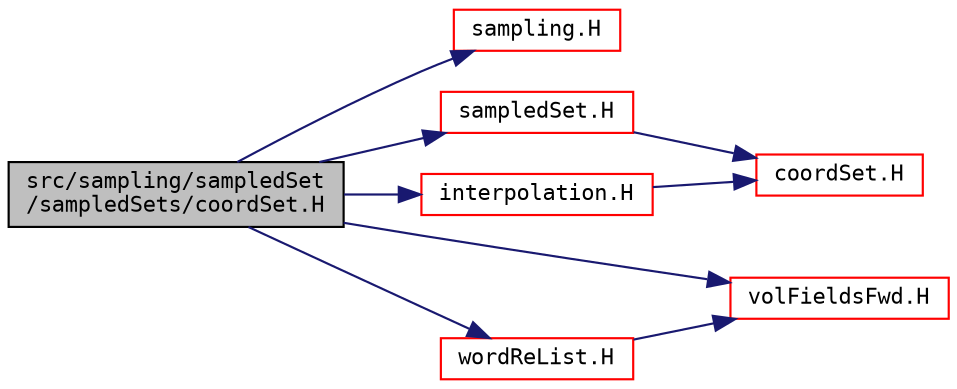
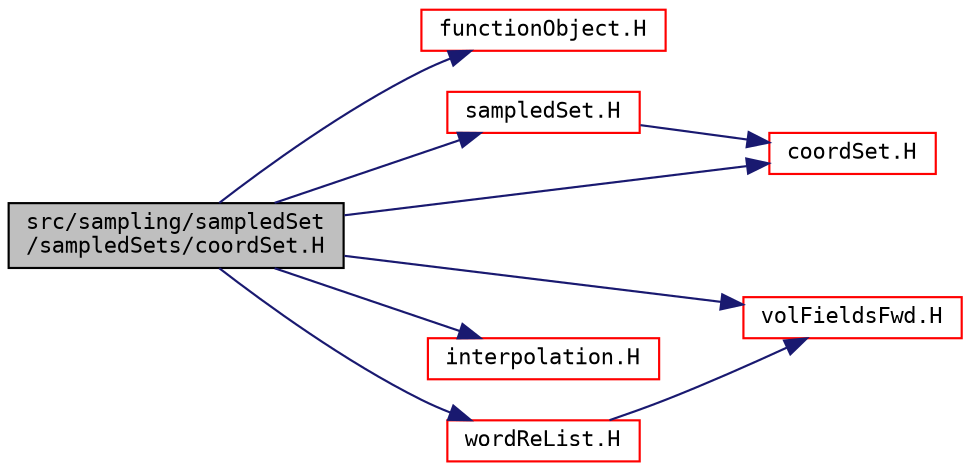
(537, 30) -> (544, 30)
(693, 184) -> (546, 191)
